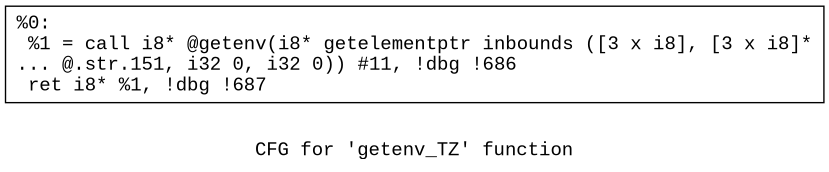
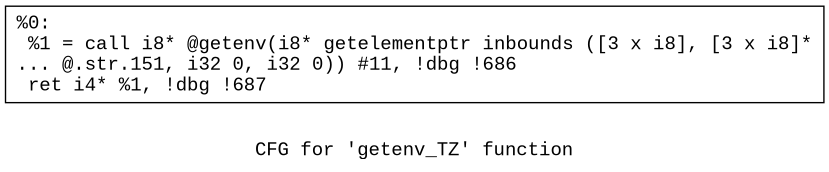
(142, 85) -> (142, 85)
